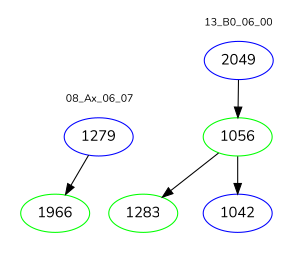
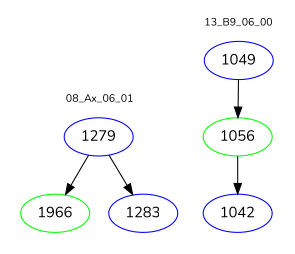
(239, 23) -> (239, 23)
(239, 60) -> (239, 60)
(100, 99) -> (100, 99)
(202, 166) -> (118, 170)
(143, 213) -> (143, 213)
